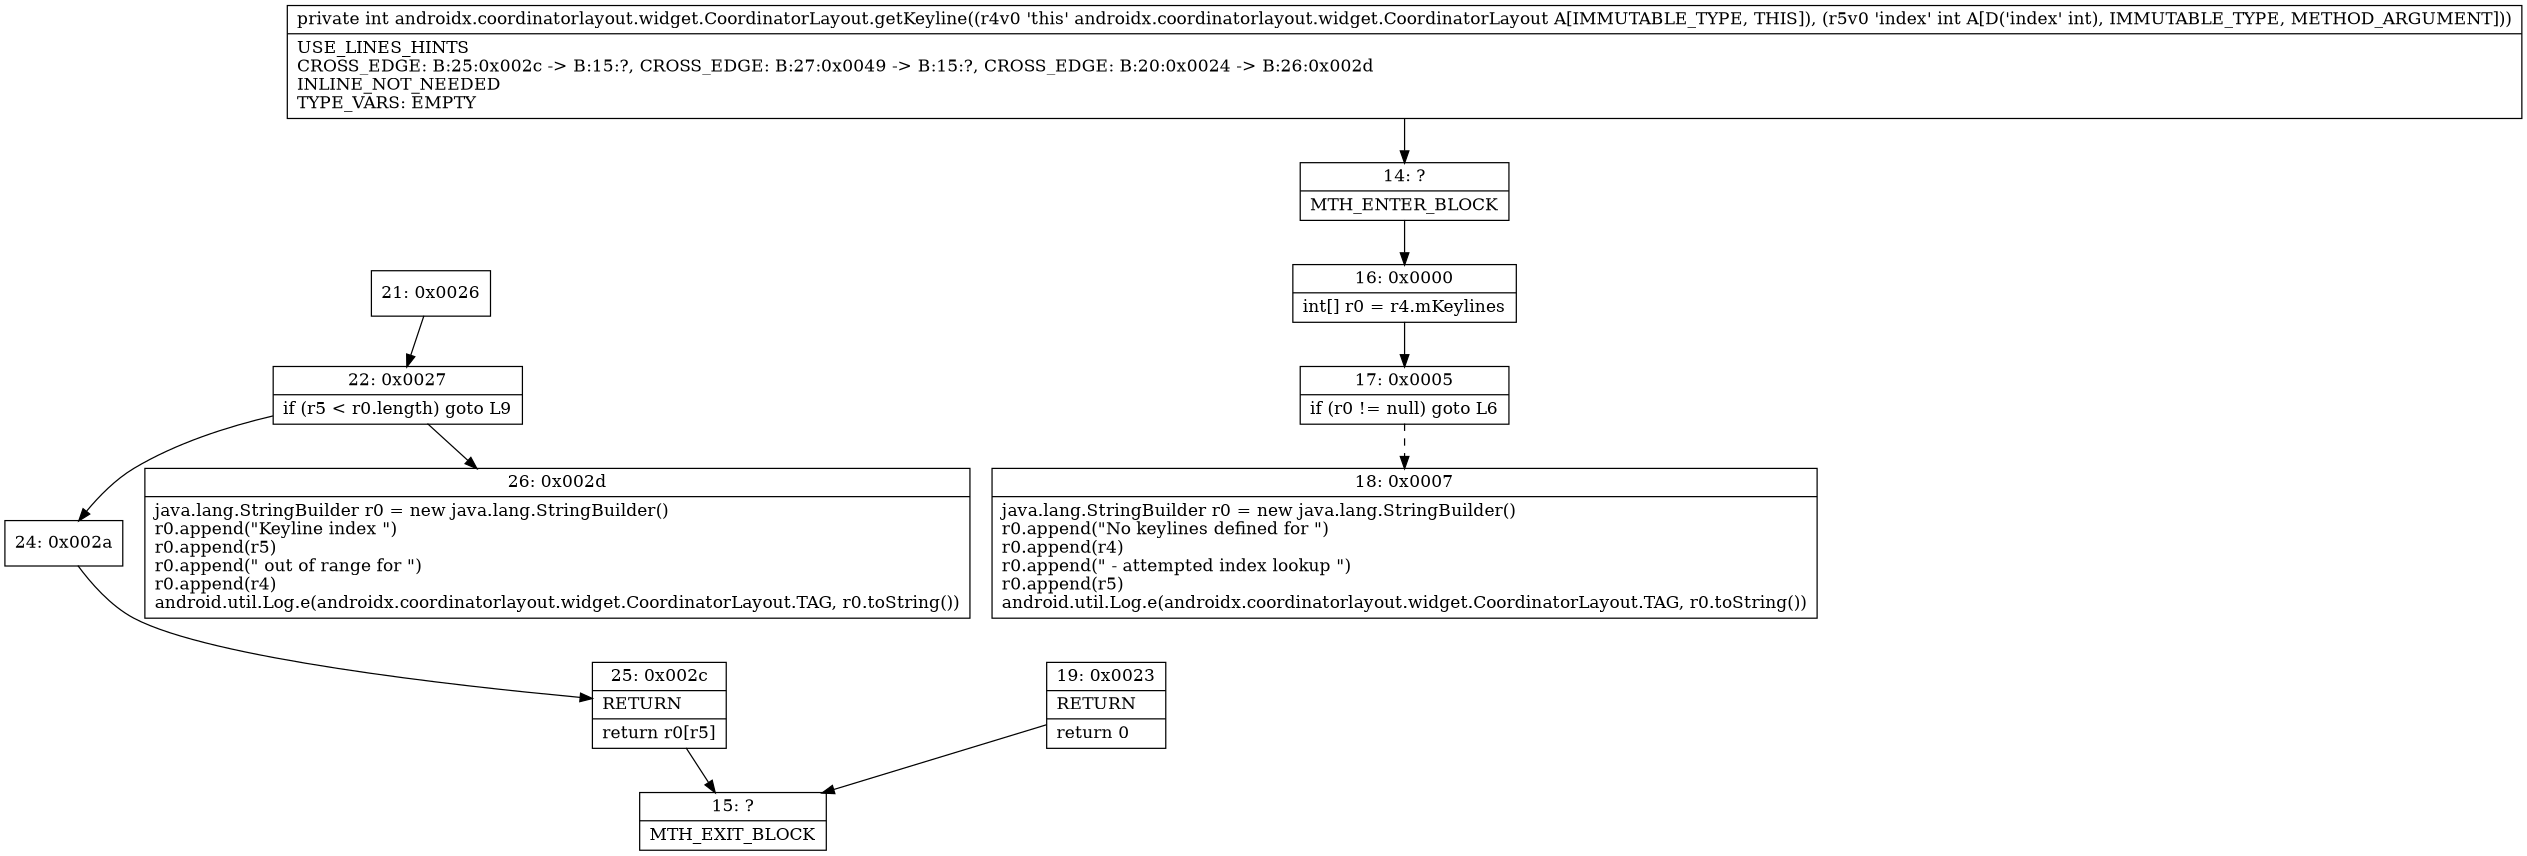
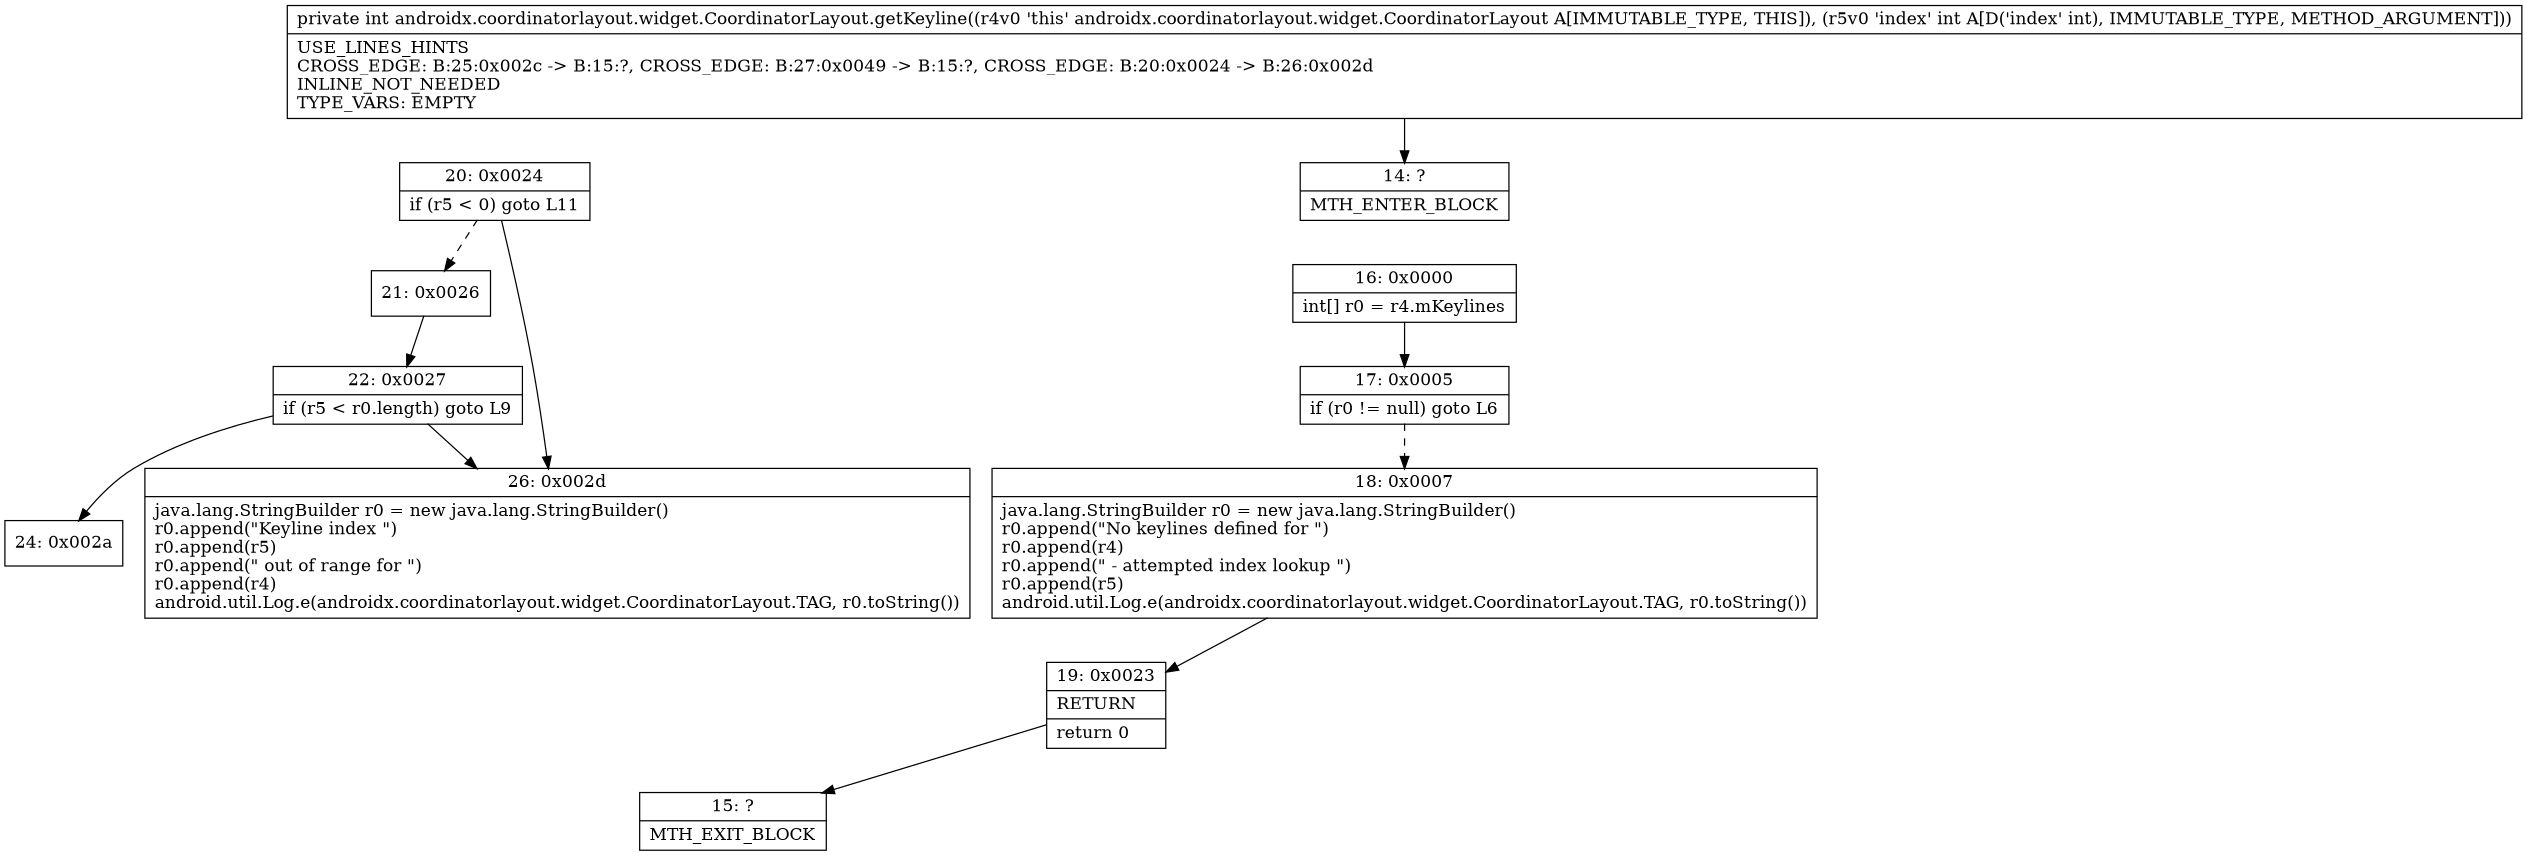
none -> (495, 192)
(1405, 236) -> none
none -> (1222, 642)
(659, 705) -> none
